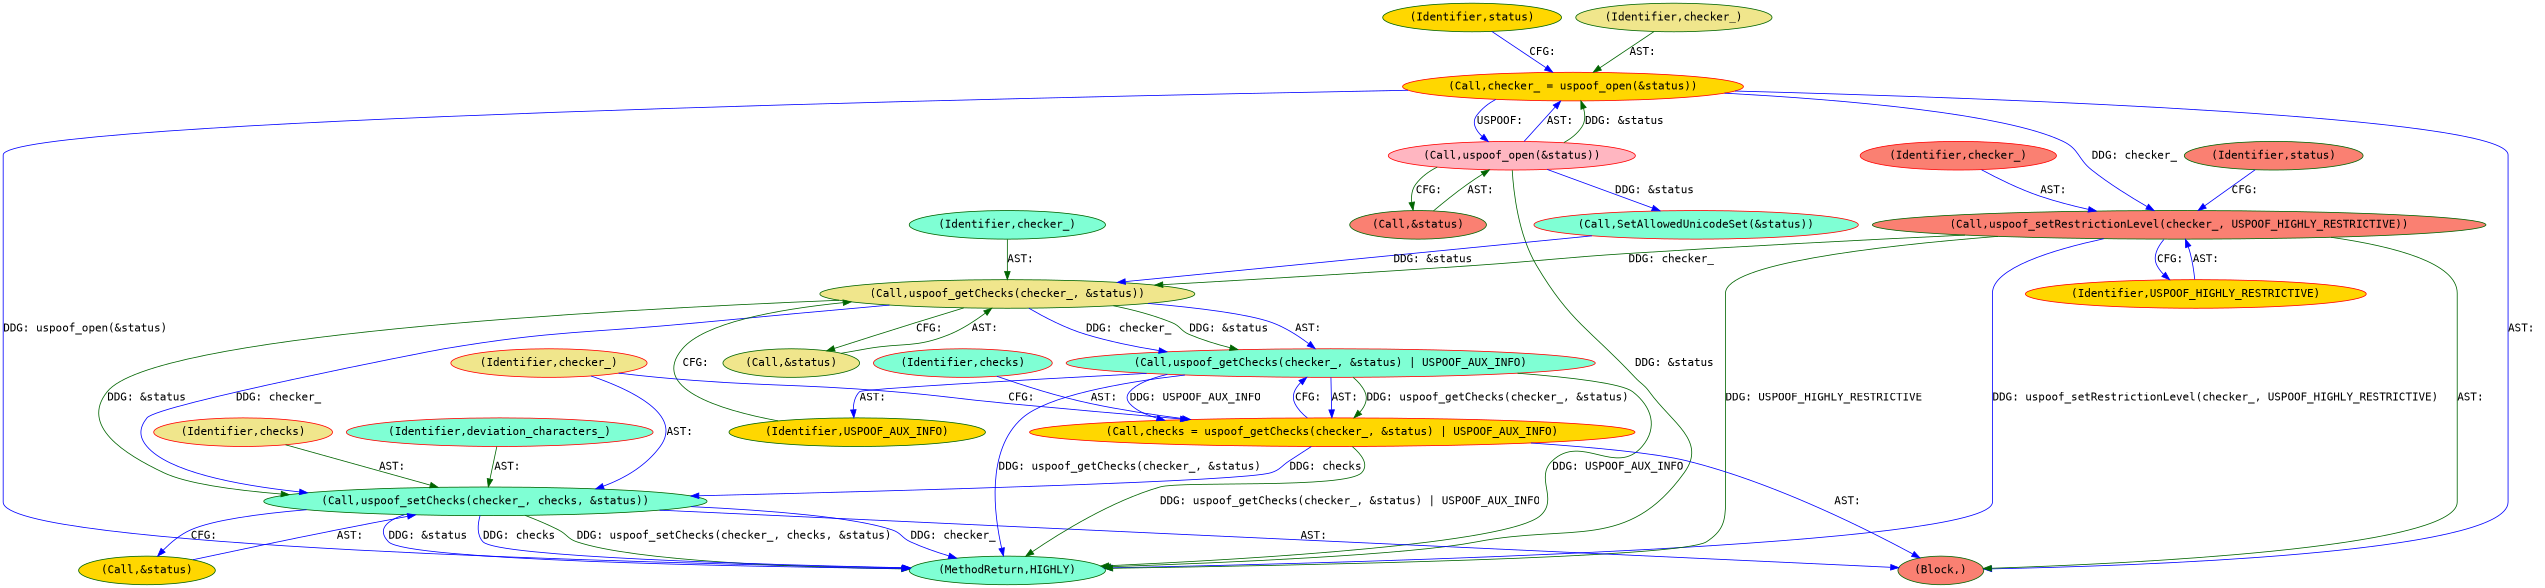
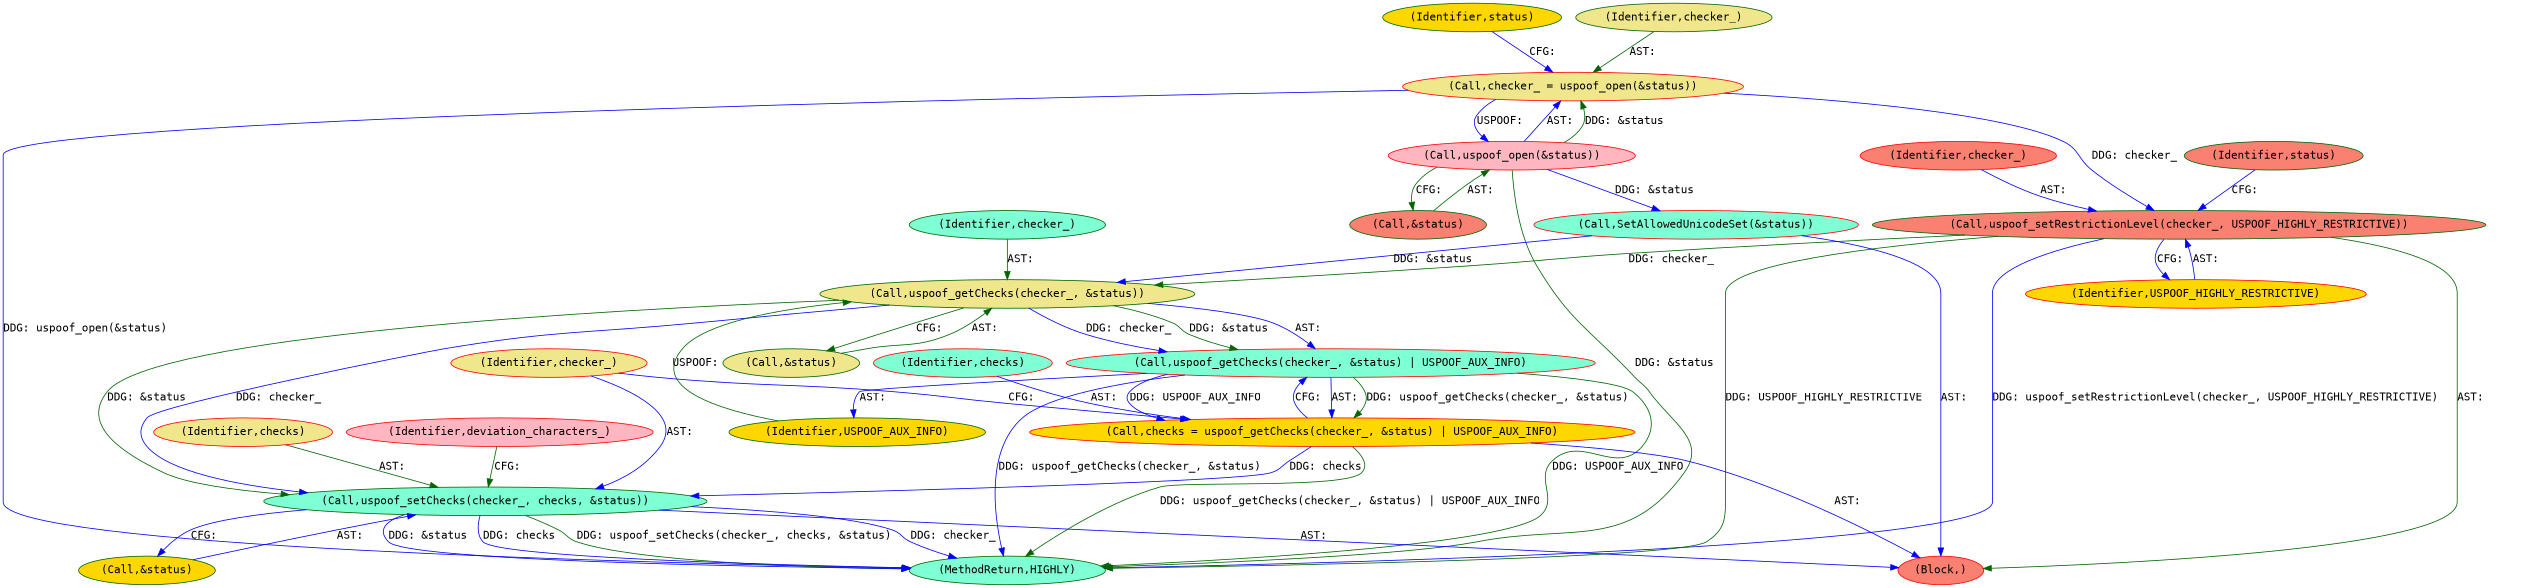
(1573, 87) -> (1573, 87)
(2508, 203) -> (1941, 342)
(699, 363) -> (699, 363)
(500, 432) -> (500, 432)
(511, 467) -> (511, 467)
(1941, 570) -> (1941, 570)
